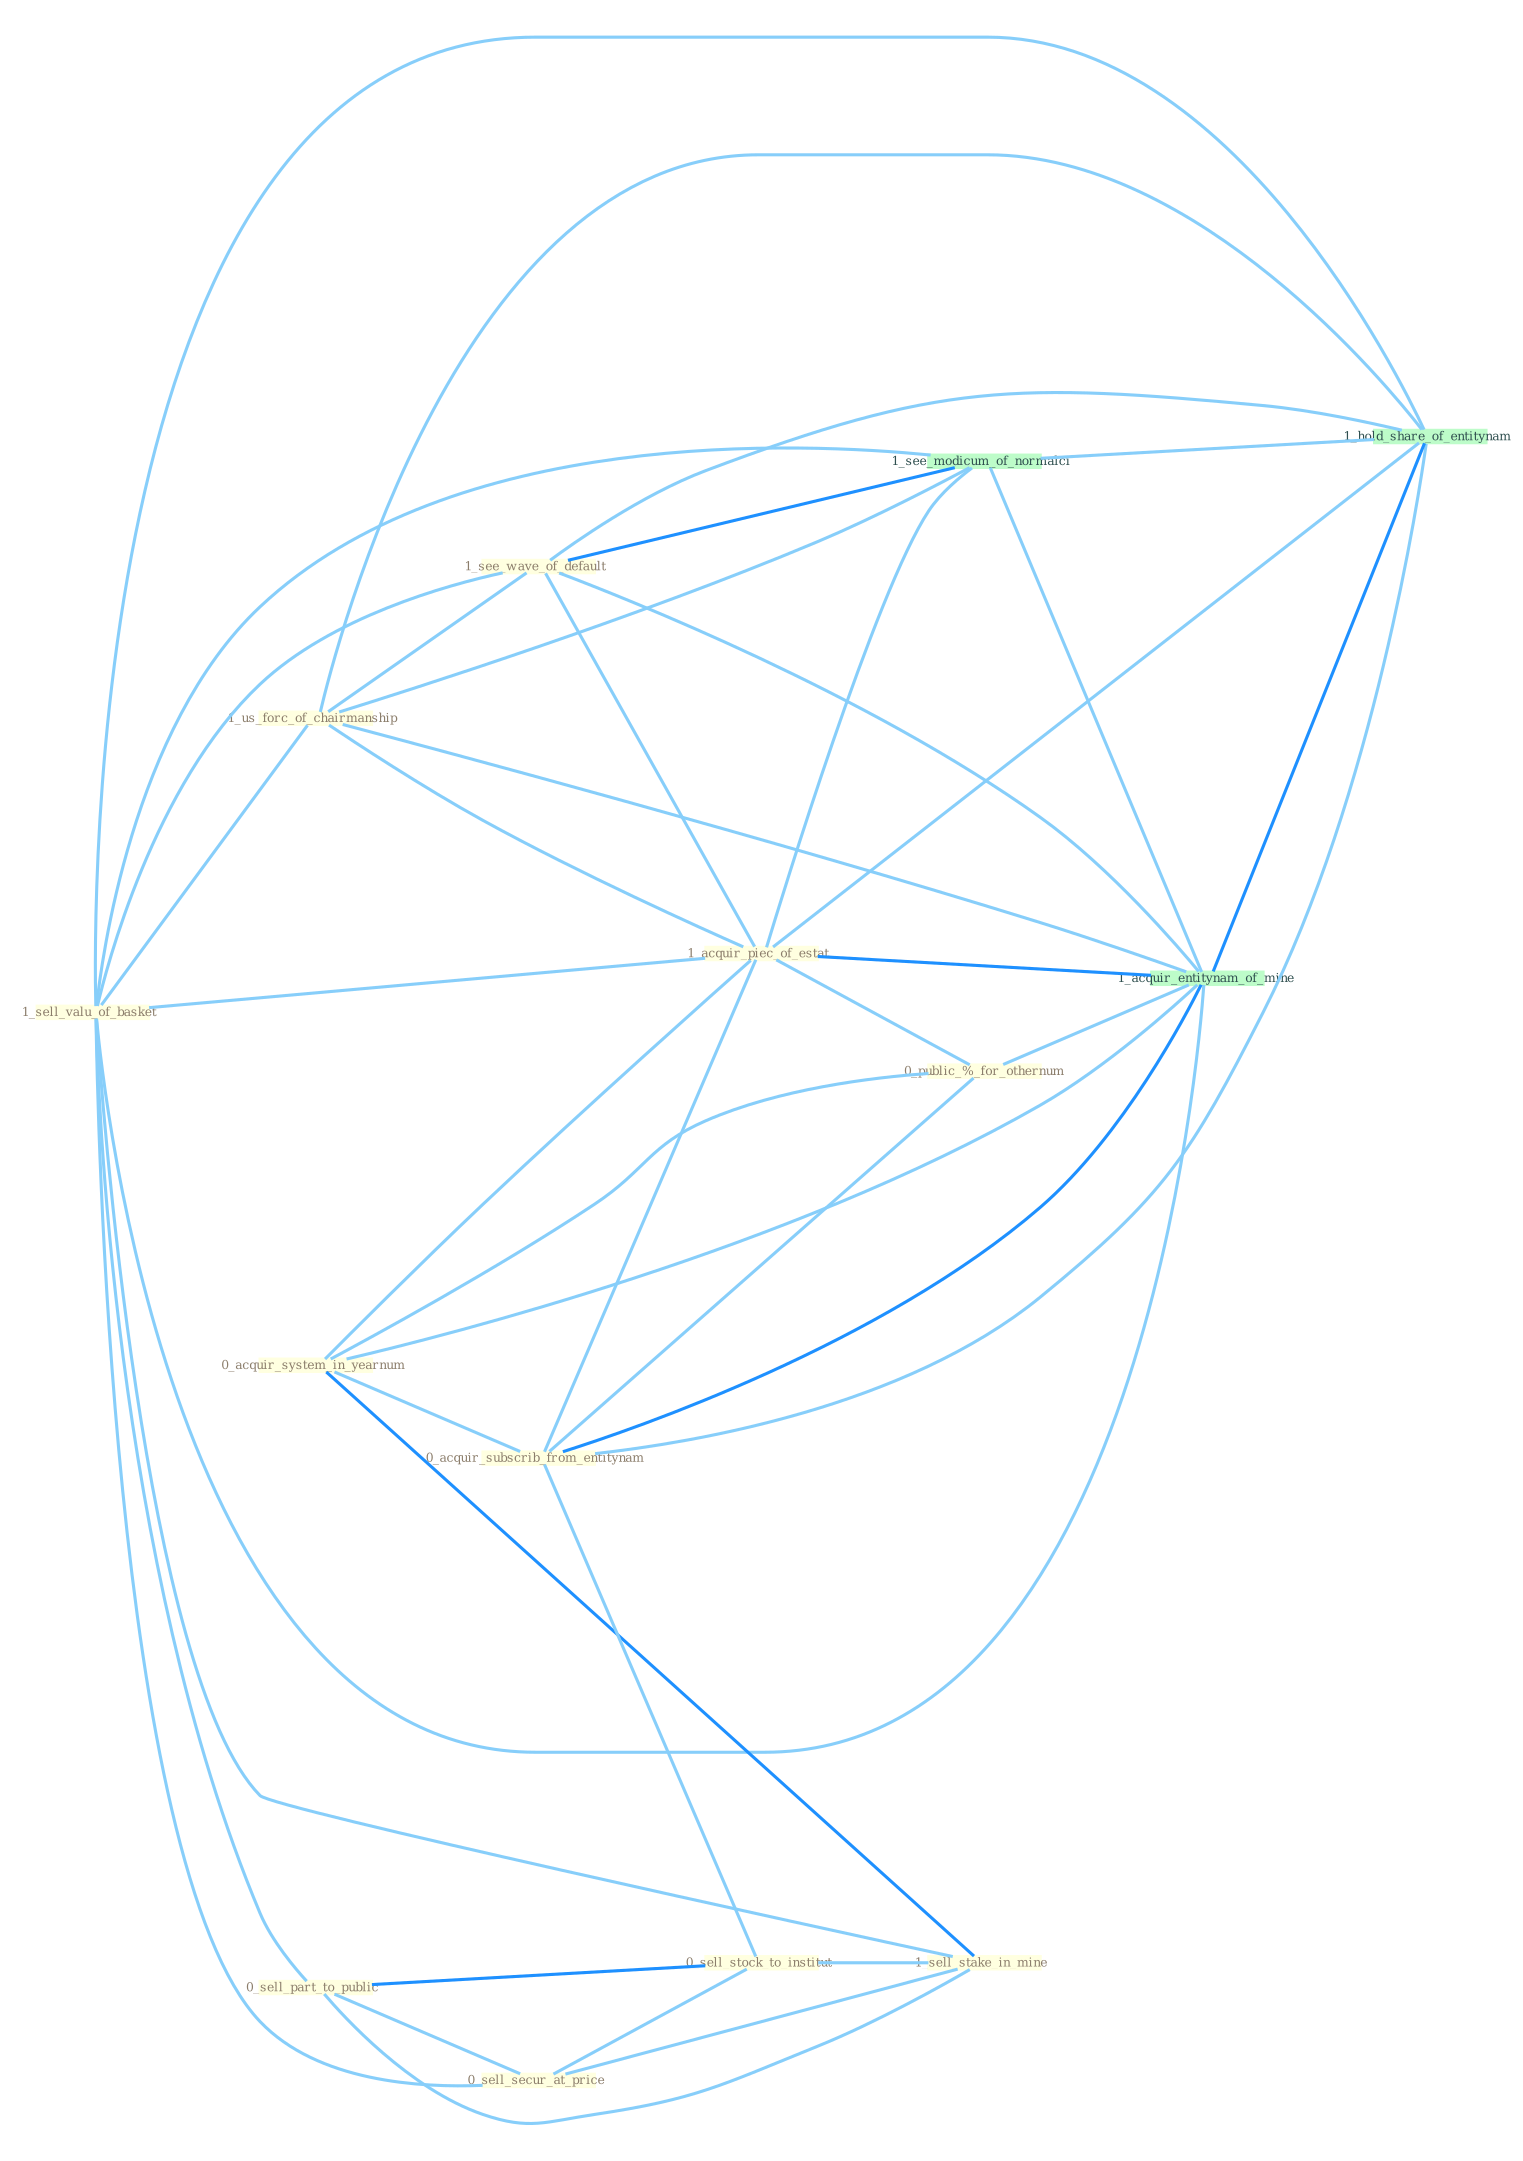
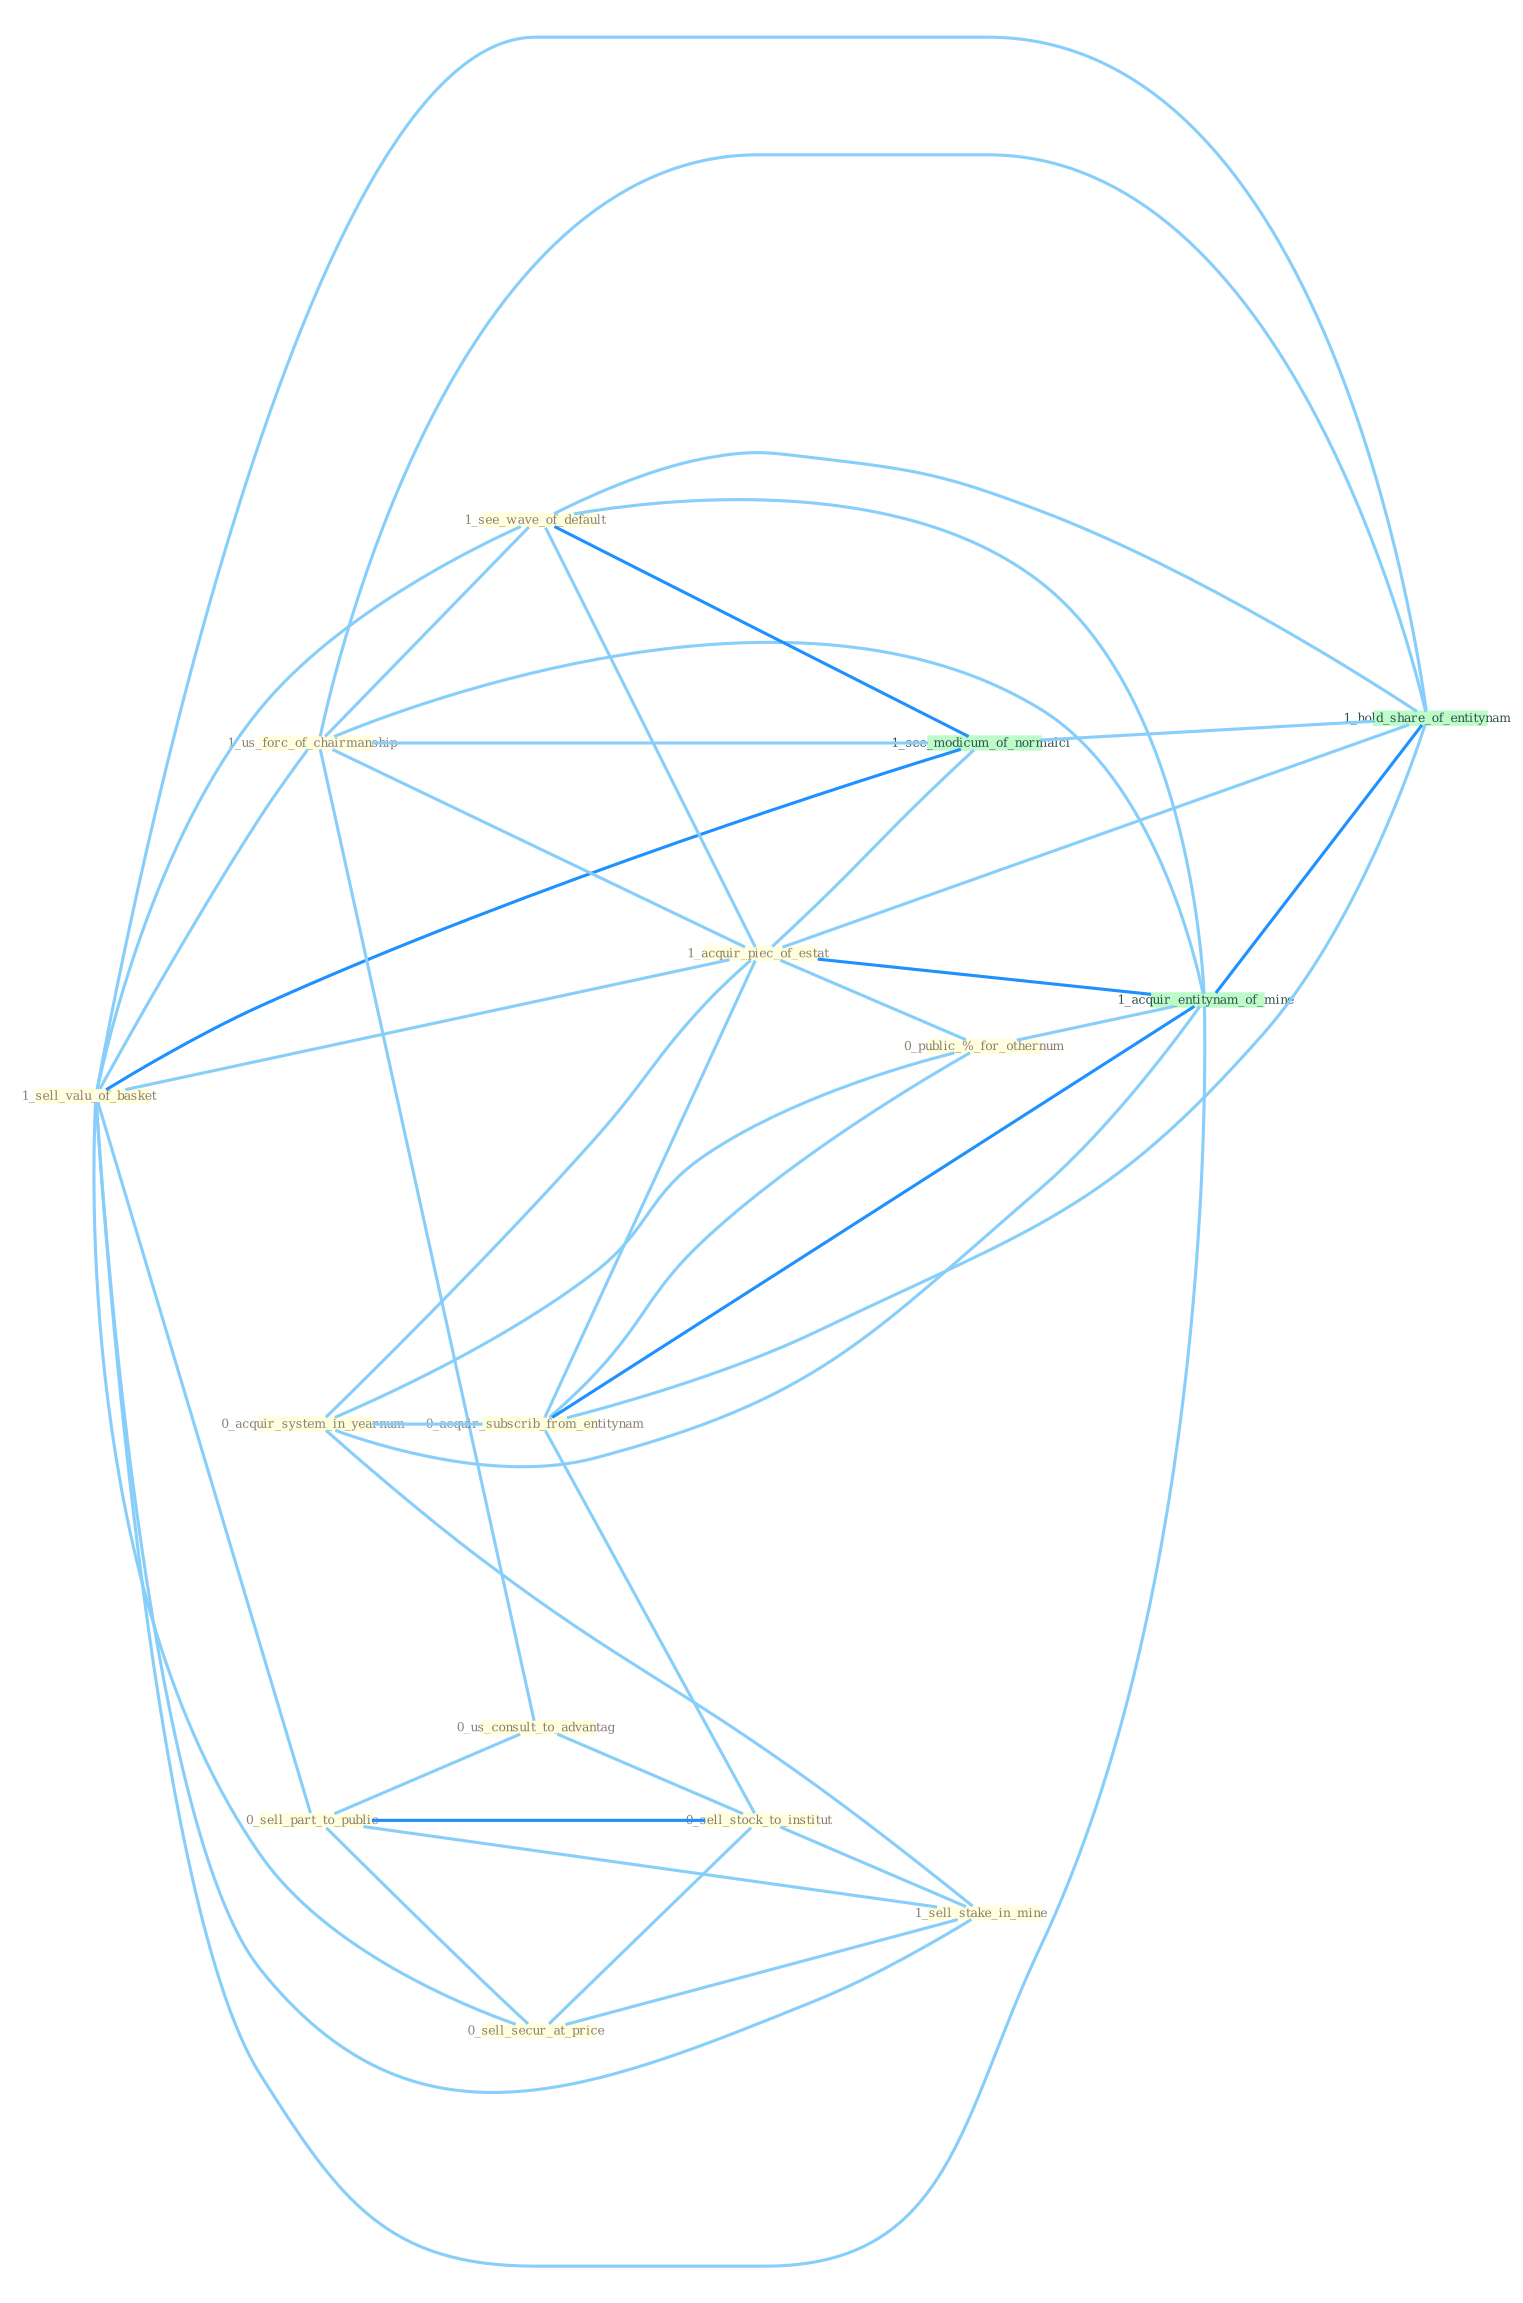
(345, 545) -> (525, 898)
(1096, 720) -> none
(666, 1679) -> (646, 1672)
none -> (539, 1727)
